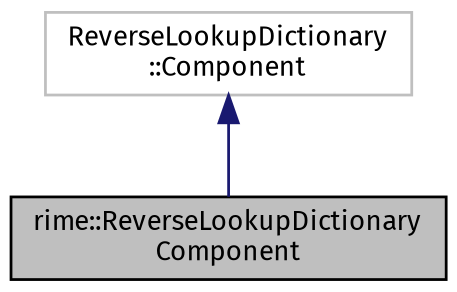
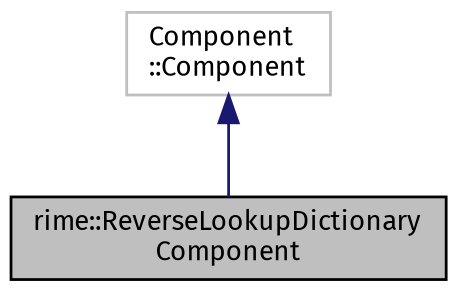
(229, 54) -> (229, 54)
